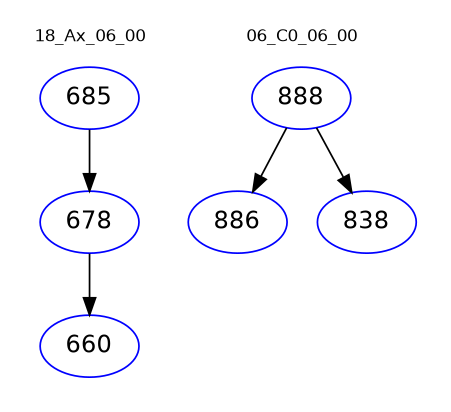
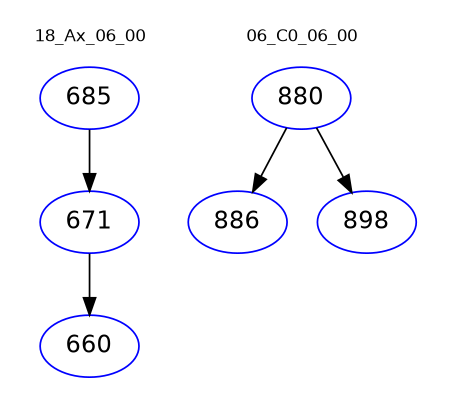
(301, 98) -> (301, 98)
(90, 222) -> (90, 222)
(367, 222) -> (367, 222)
